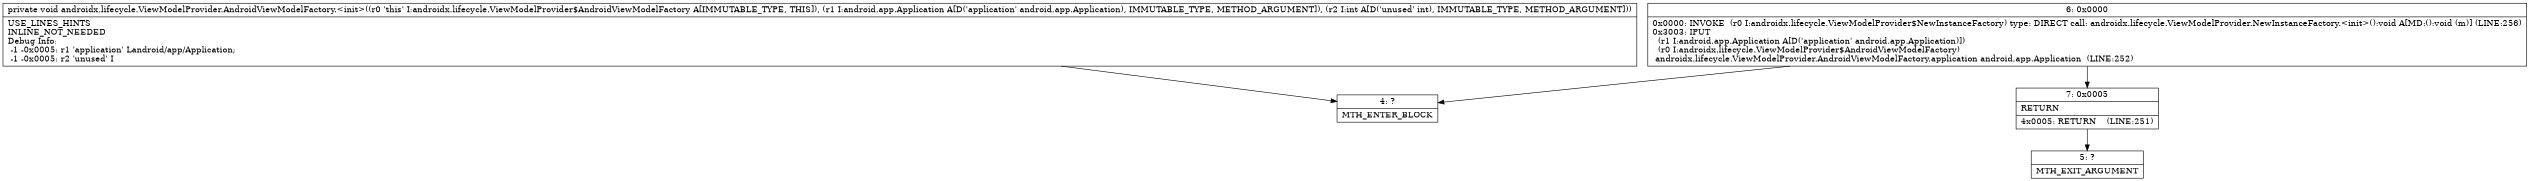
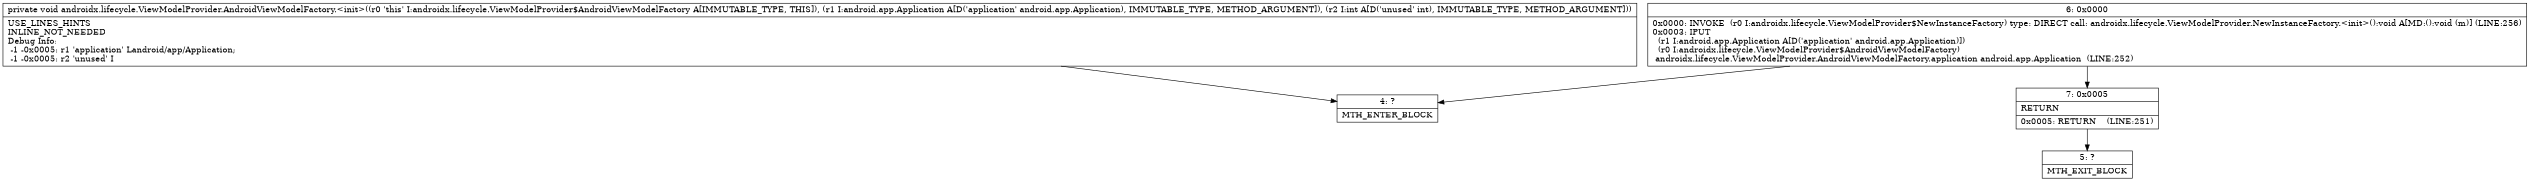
(1684, 32) -> (1684, 32)
(2087, 122) -> (2087, 122)
(2087, 171) -> (2087, 171)
